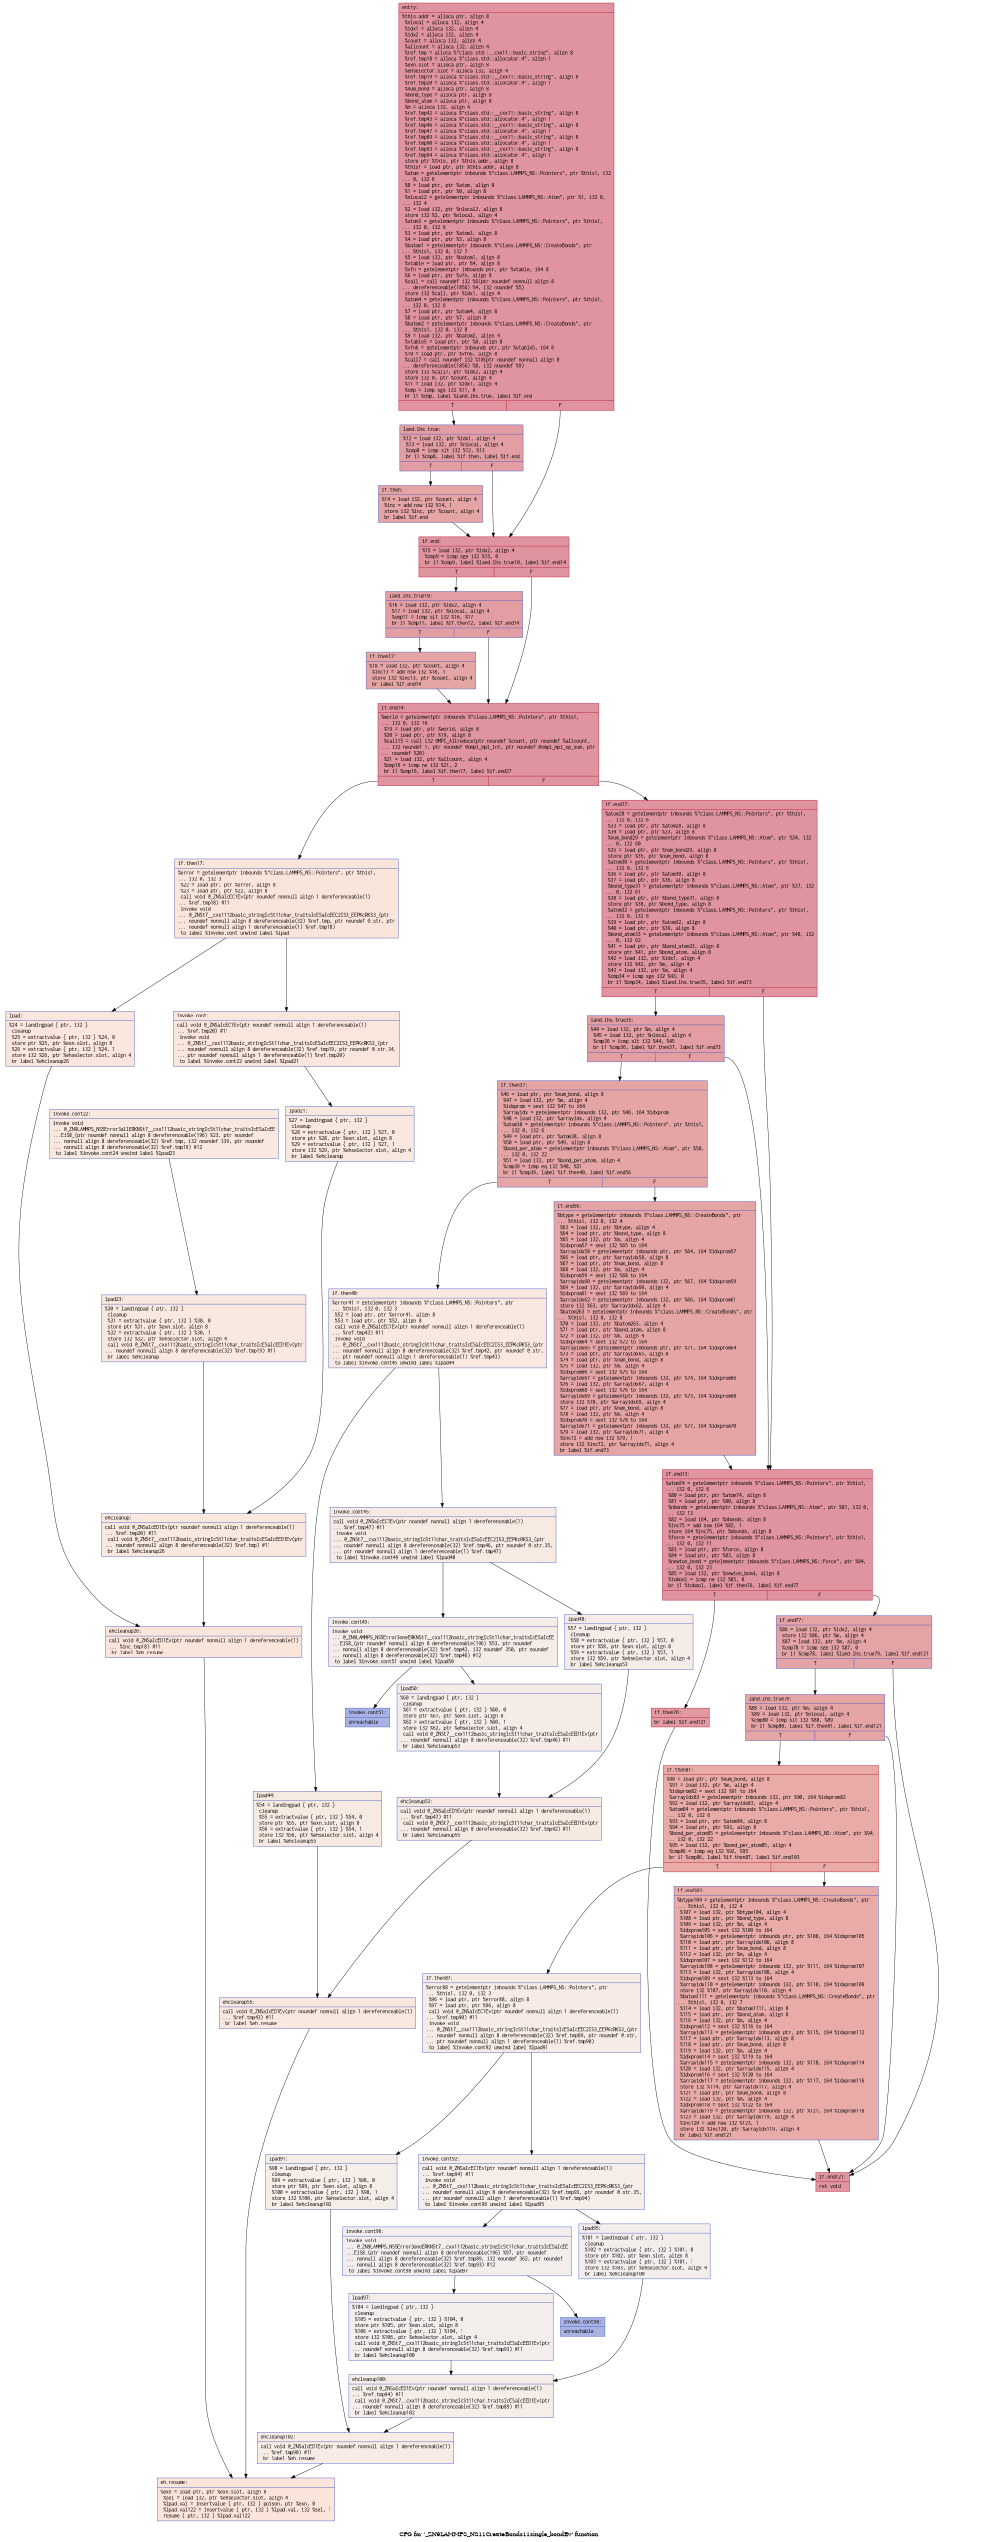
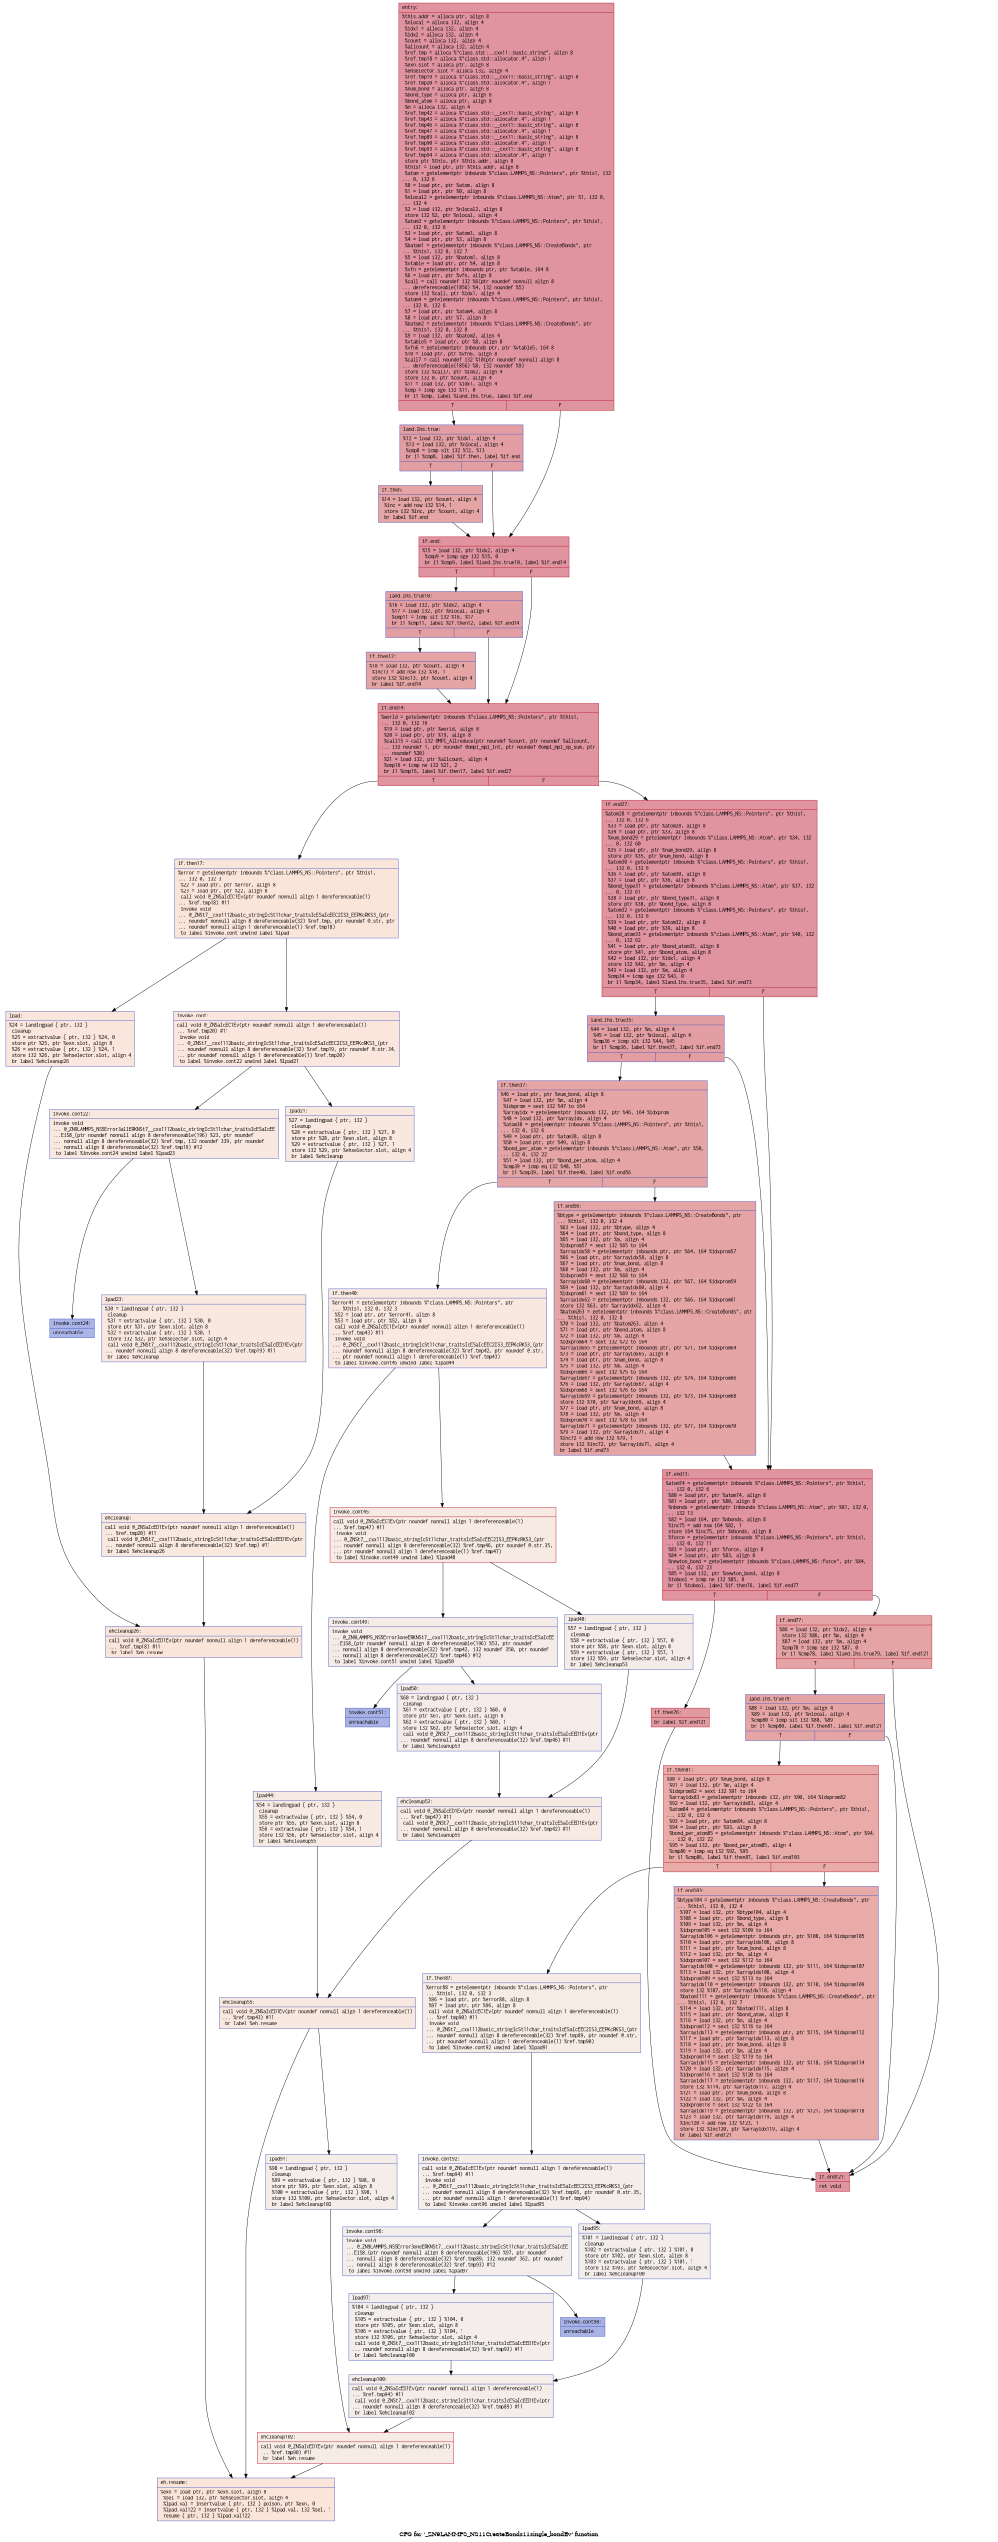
none -> (225, 1087)
none -> (72, 1328)
(443, 1535) -> (443, 1535)
(854, 1642) -> (854, 1642)
(135, 1647) -> (135, 1647)
(456, 2107) -> (324, 2090)
(356, 2448) -> (356, 2448)
